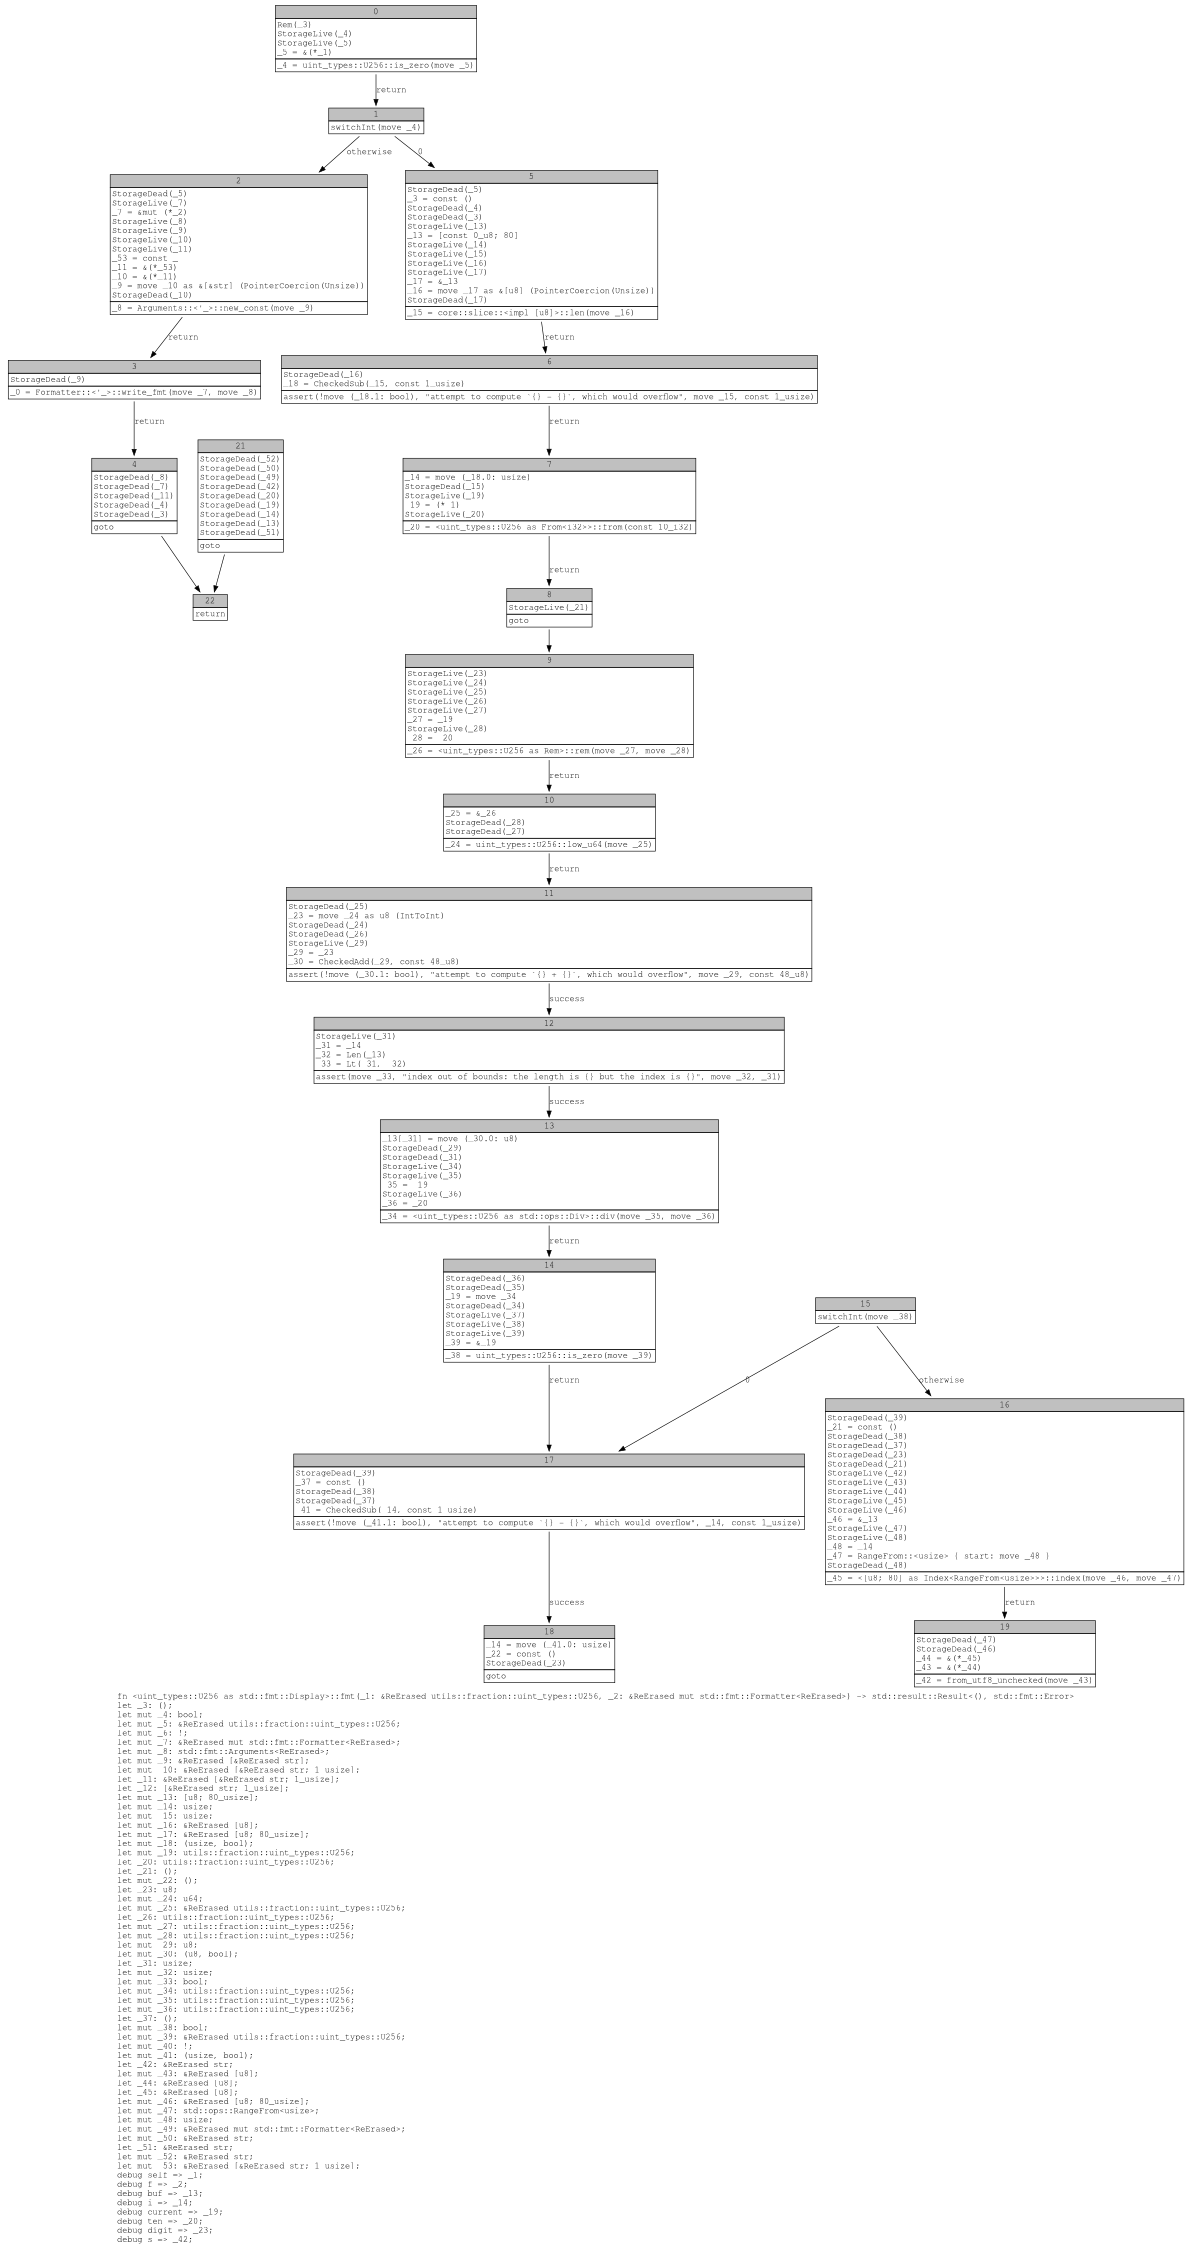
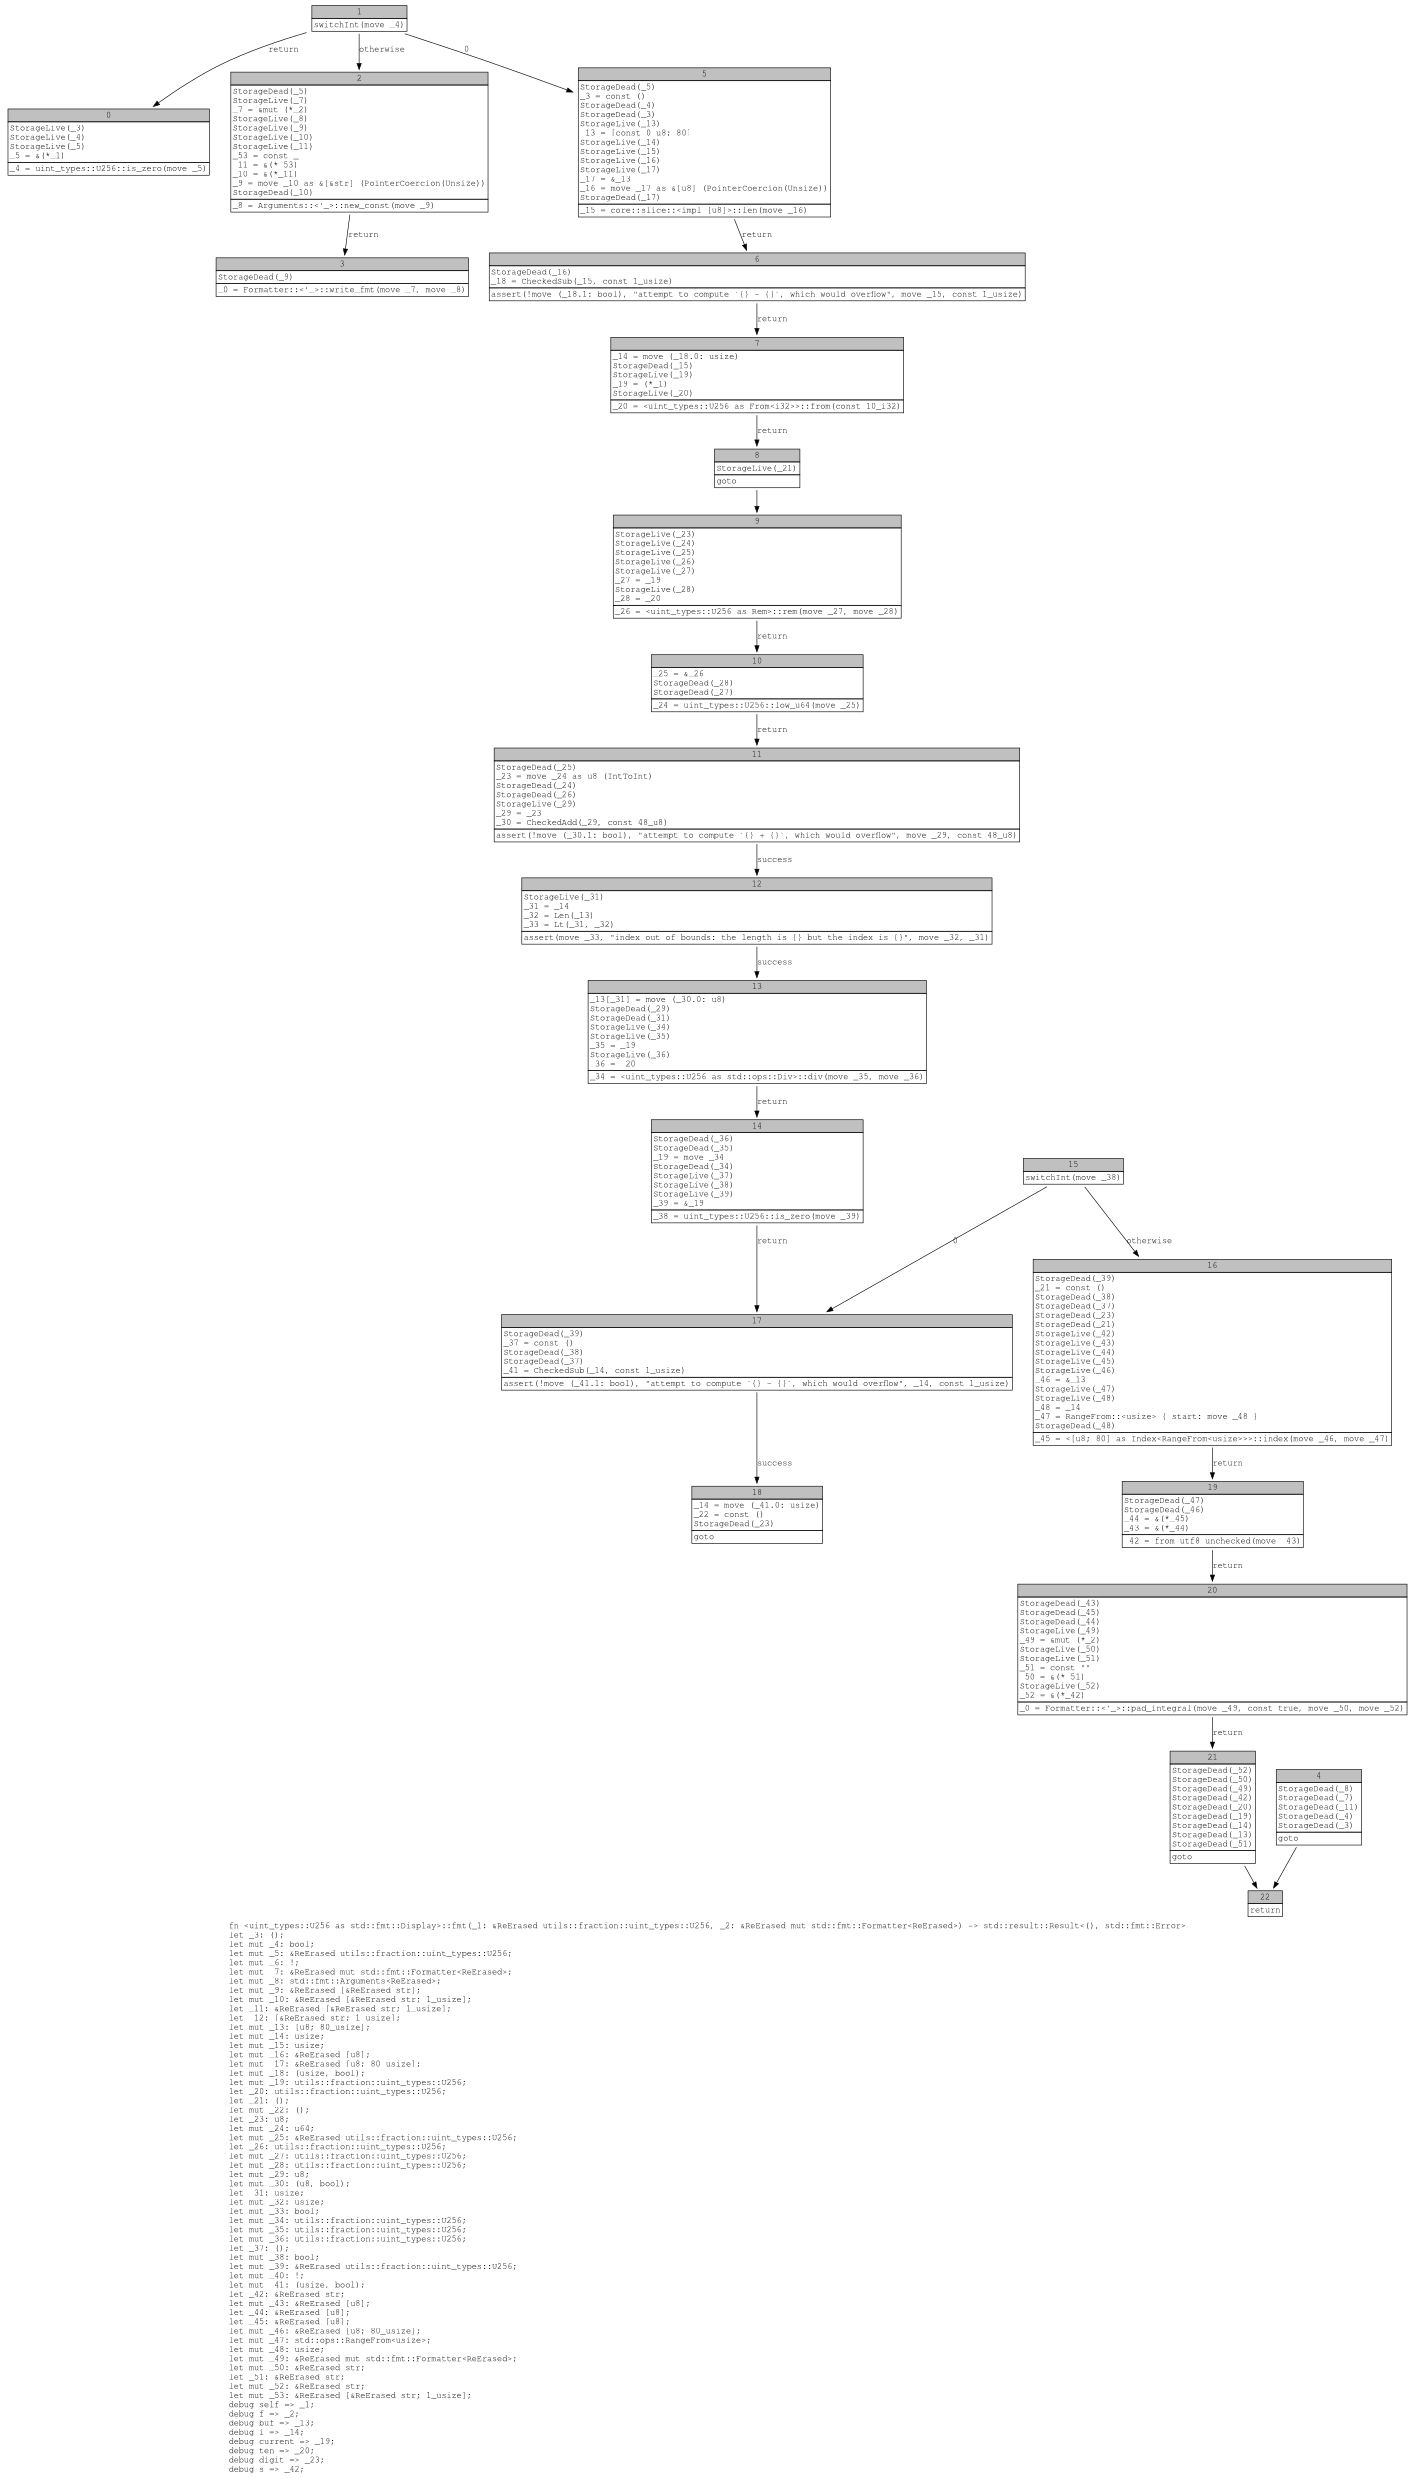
(295, 25) -> (48, 128)
(376, 87) -> (229, 61)
(134, 425) -> none
none -> (1212, 1649)
